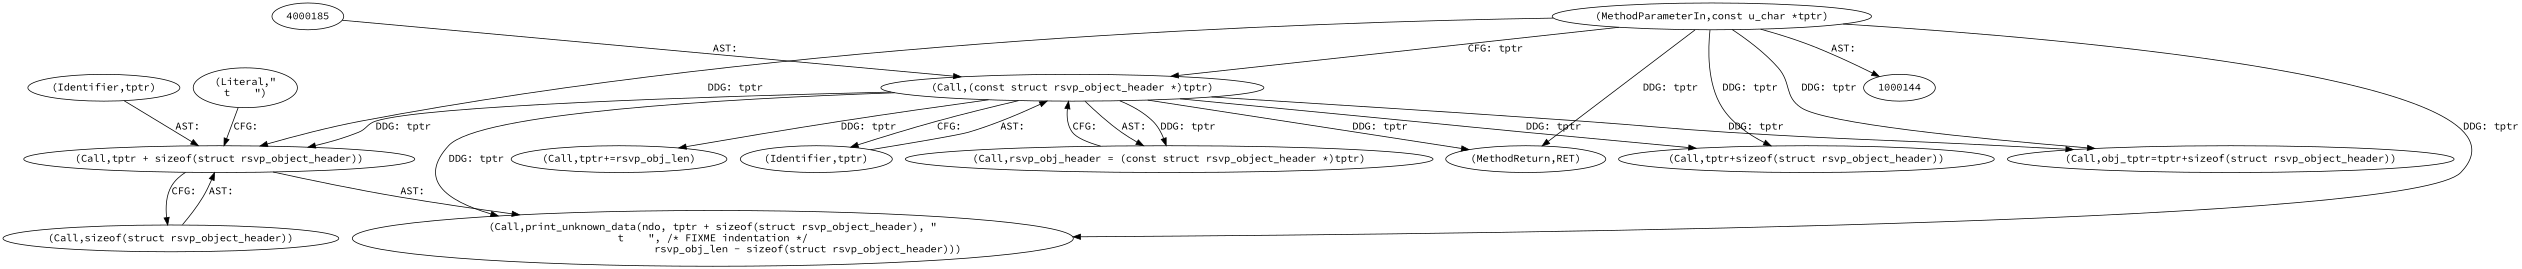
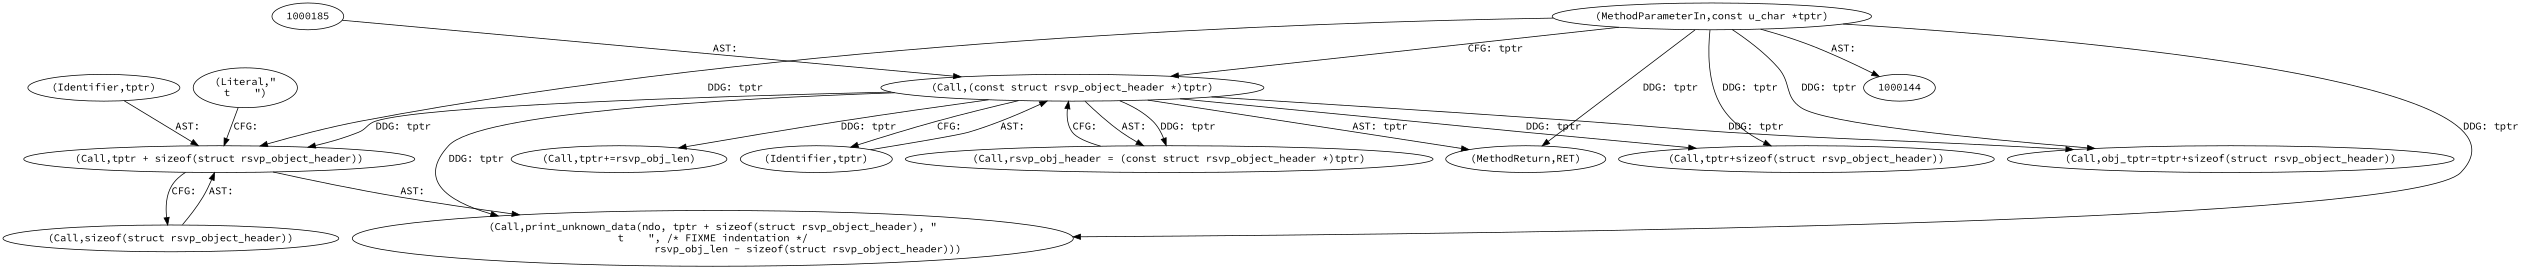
(308, 16) -> (308, 16)
(1380, 127) -> (1380, 127)
